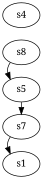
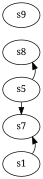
(21, 15) -> (21, 15)
(8, 67) -> (35, 74)
(8, 142) -> (35, 149)
